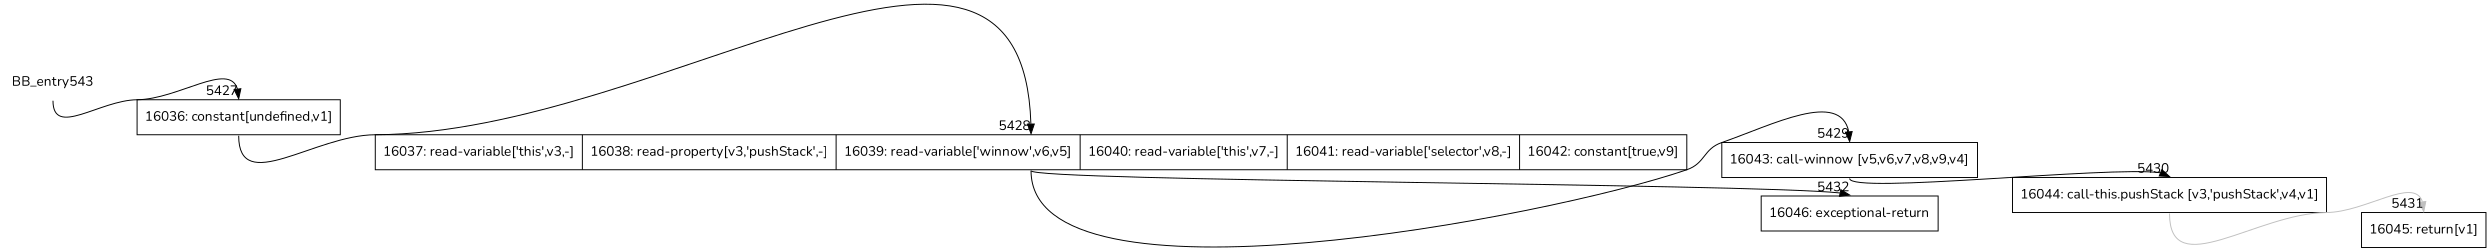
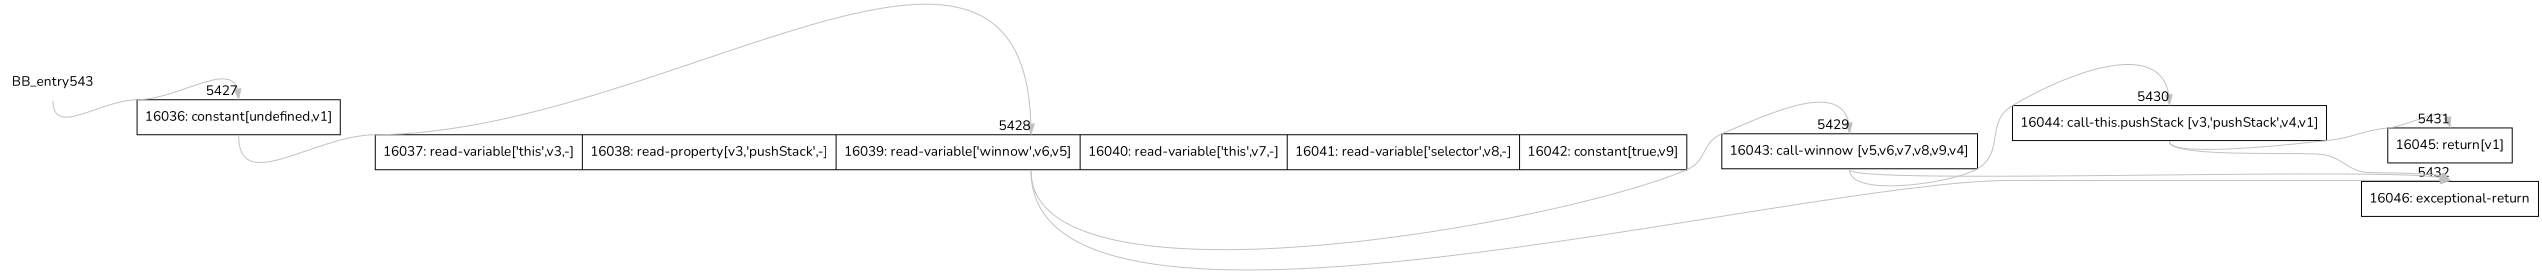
(662, 73) -> (662, 73)
(142, 99) -> (142, 99)
none -> (2306, 154)
none -> (2204, 175)
(2005, 178) -> (2001, 117)
(1435, 183) -> (1714, 218)
(1439, 226) -> (1443, 229)
